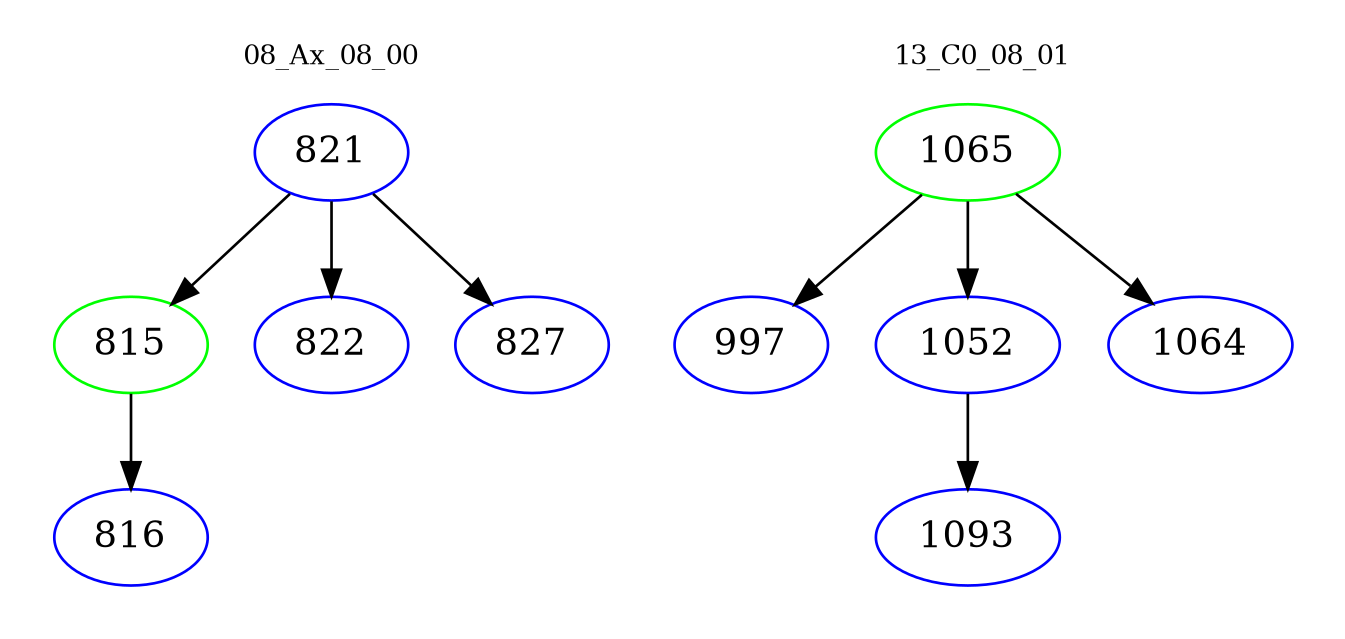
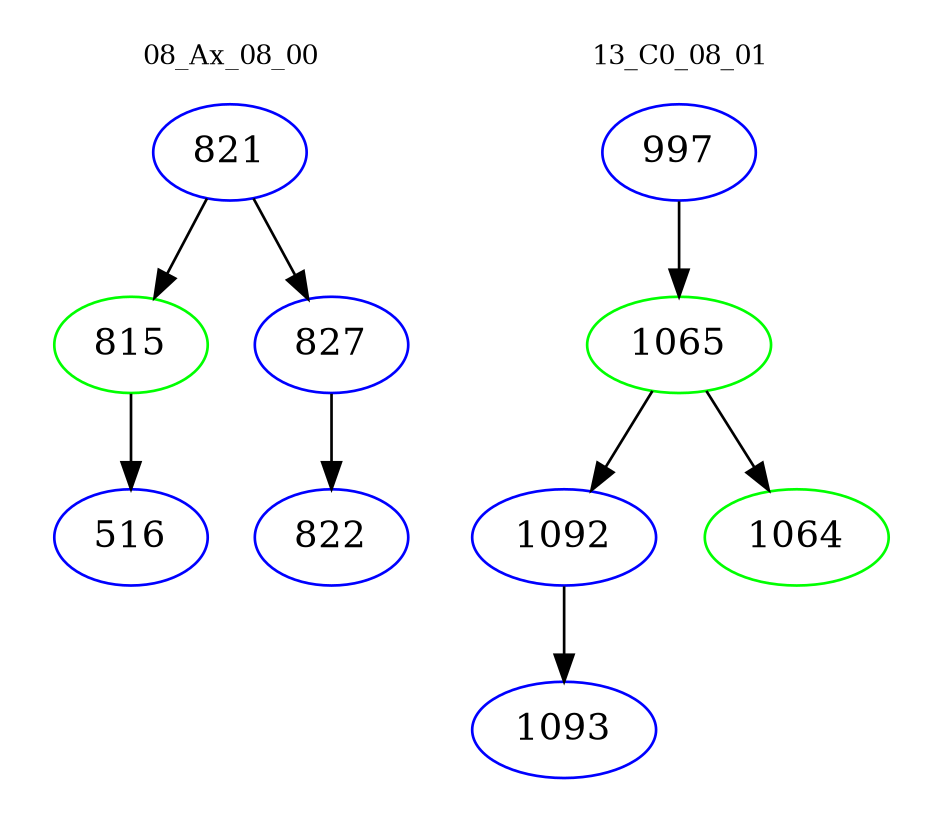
(332, 236) -> (332, 428)
(869, 241) -> (679, 236)
(968, 345) -> (564, 537)
(1200, 345) -> (797, 537)
(131, 537) -> (131, 537)
